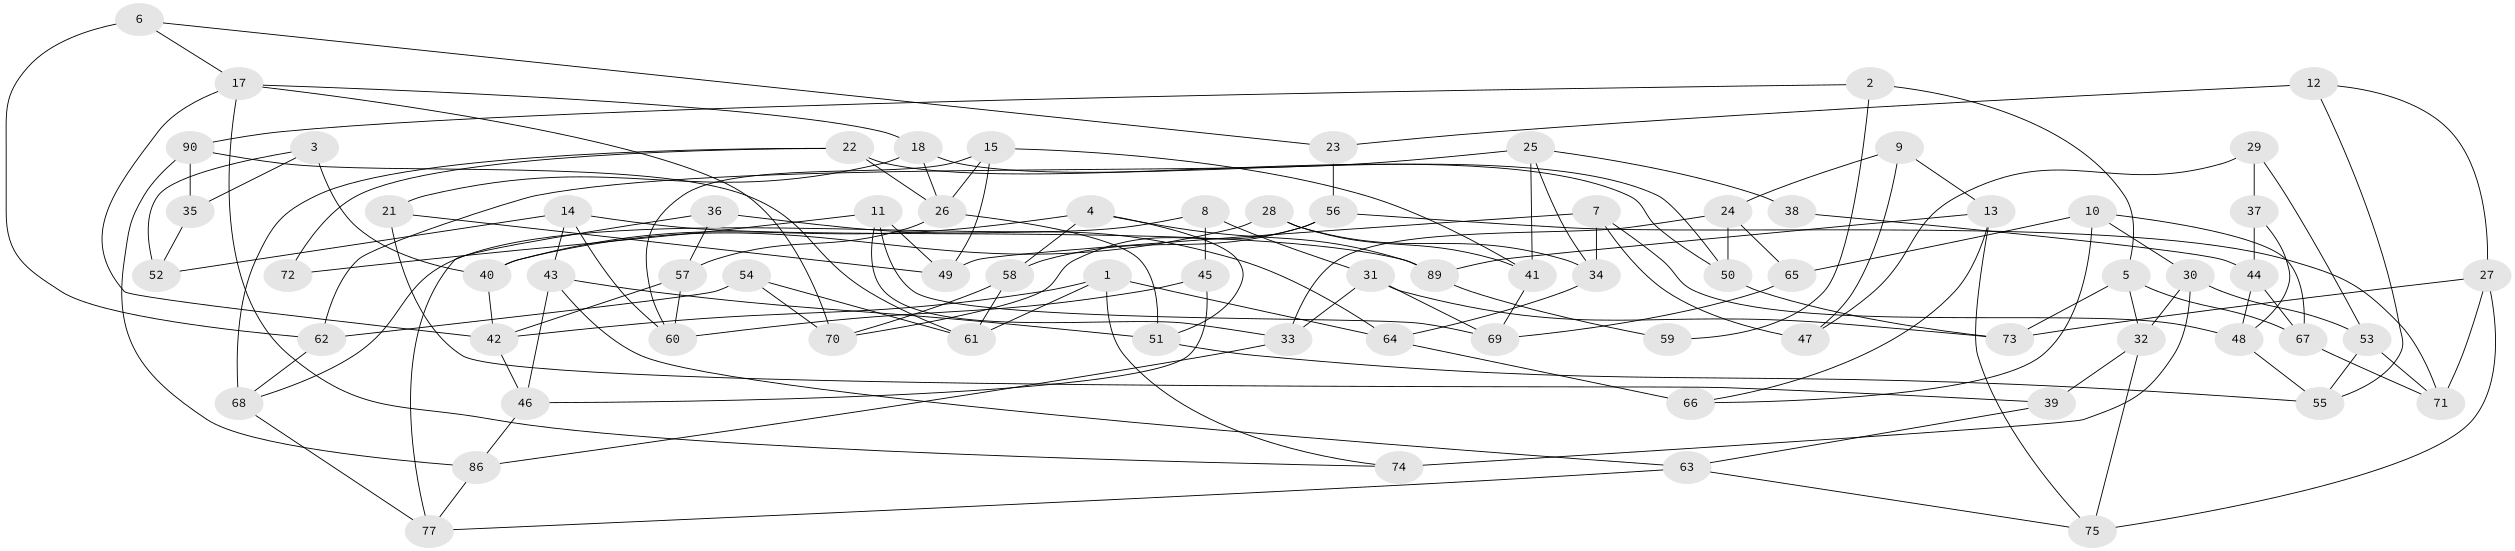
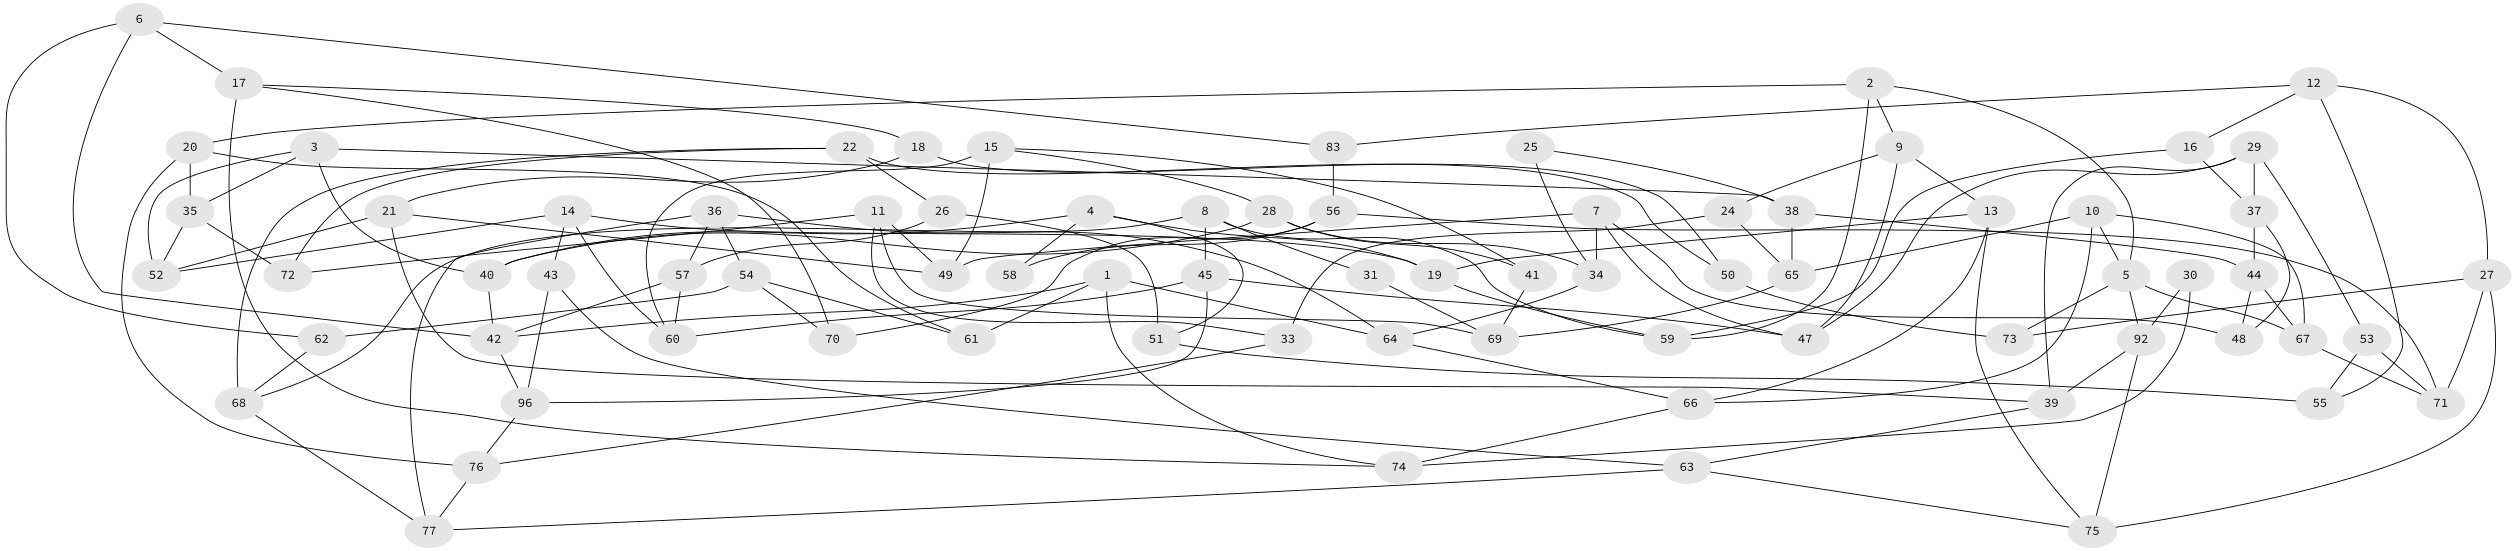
none -> (1885, 116)
(190, 148) -> (190, 148)
(1333, 148) -> (1333, 148)
none -> (2190, 148)
none -> (1201, 176)
(930, 179) -> none
(967, 180) -> (1116, 166)
(613, 185) -> none
none -> (2058, 199)
(1532, 209) -> none
none -> (273, 244)
none -> (731, 244)
(1728, 244) -> none
none -> (1792, 244)
(2141, 244) -> (2113, 250)
none -> (241, 245)
none -> (1464, 258)
(1435, 276) -> (1435, 276)
(171, 300) -> (150, 299)
(769, 304) -> none
none -> (1492, 305)
(1329, 308) -> none
(2289, 310) -> none
(986, 315) -> none
(1686, 319) -> none
(889, 322) -> none
(2141, 340) -> (2141, 340)
(2280, 372) -> none
(525, 404) -> (525, 404)
none -> (1545, 436)
(476, 468) -> (476, 468)
